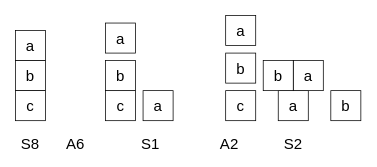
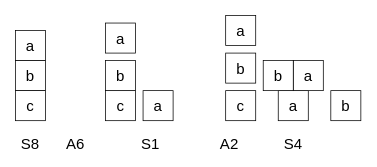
(293, 143) -> (293, 143)
